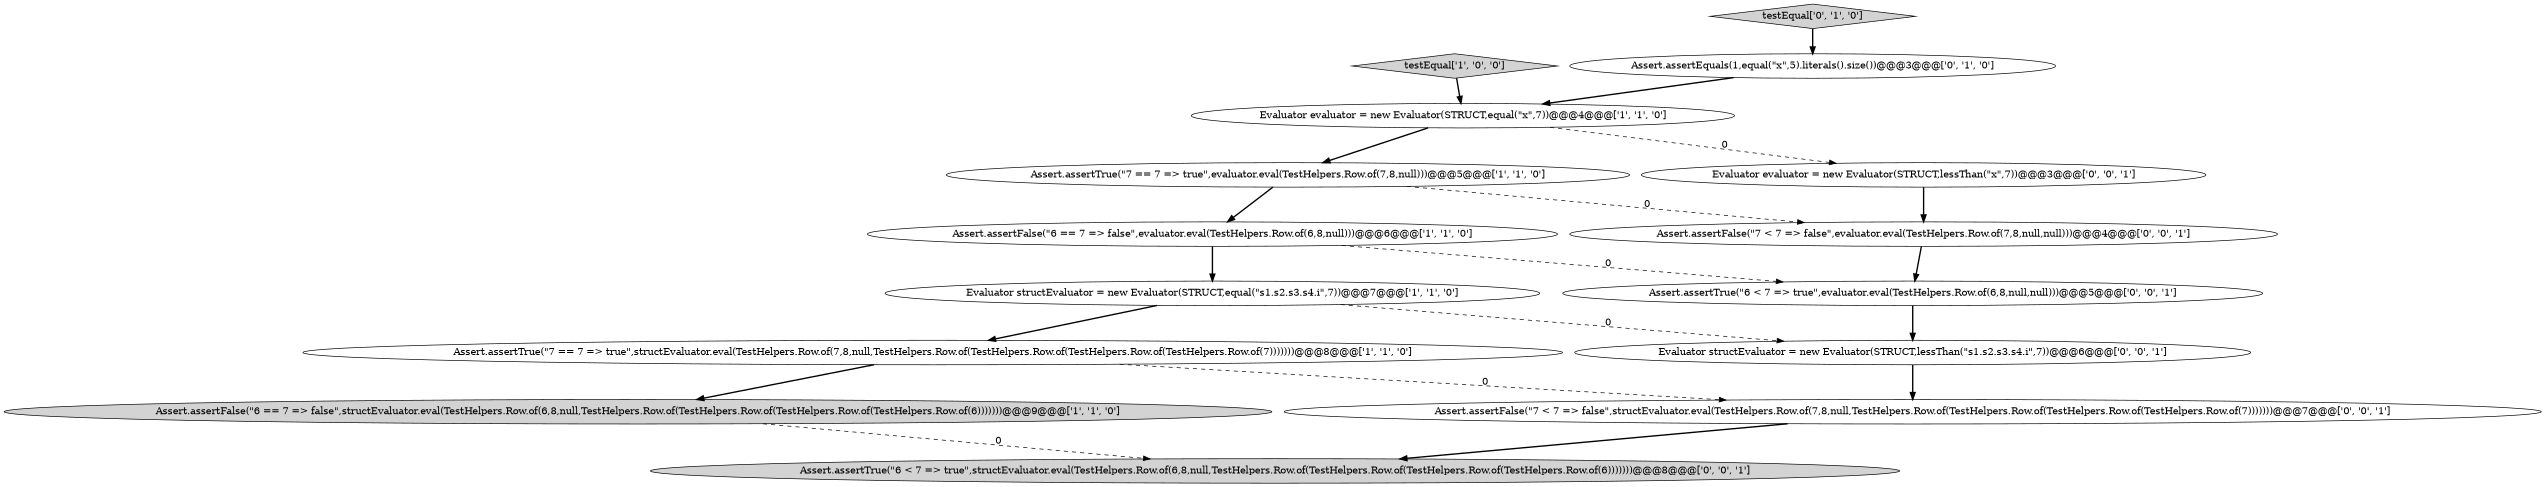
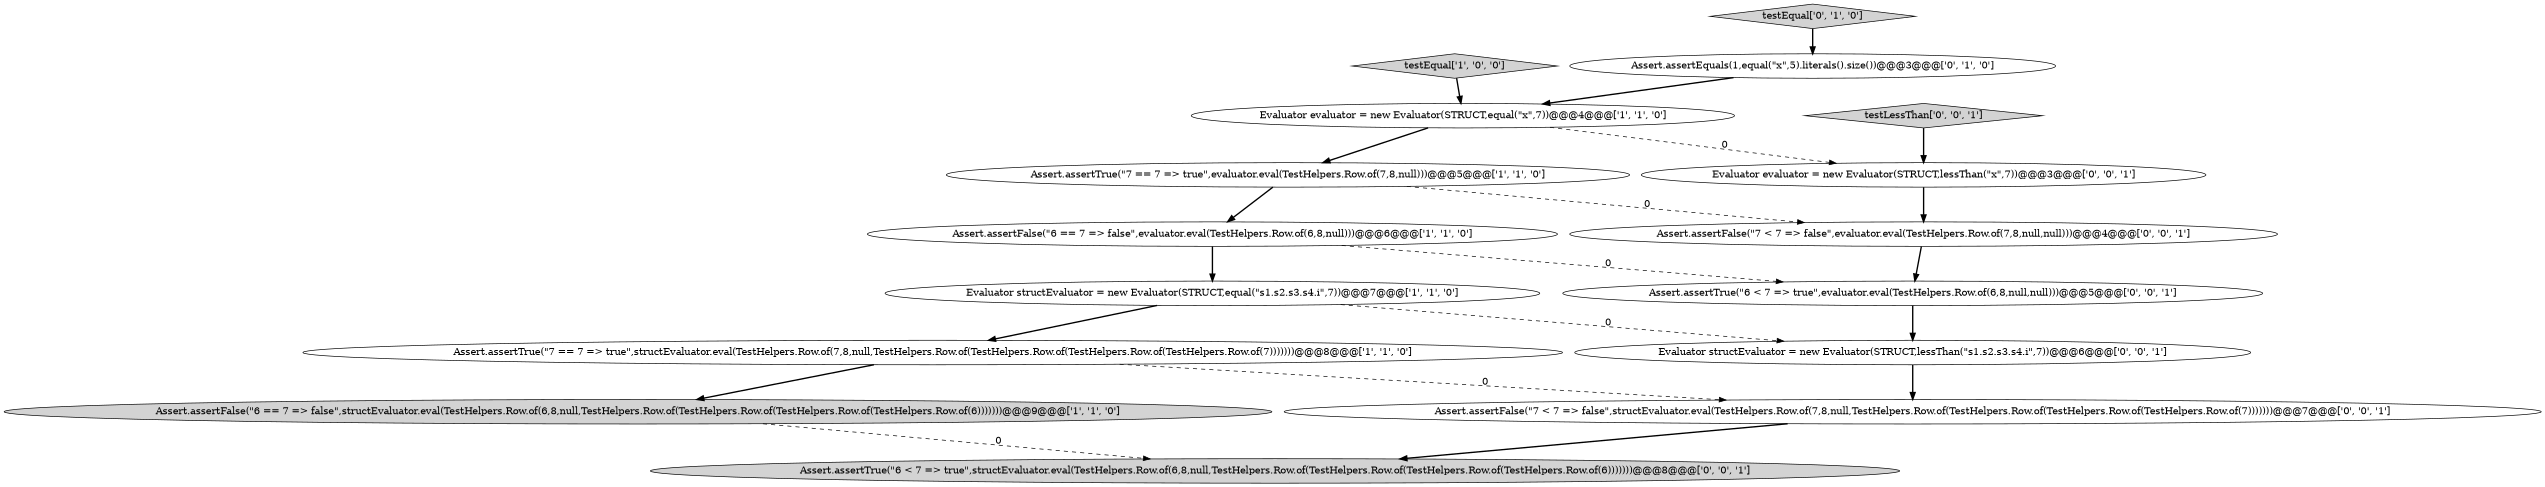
none -> (1924, 116)
